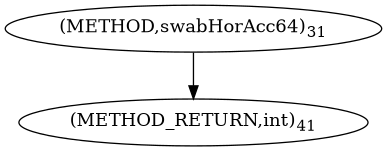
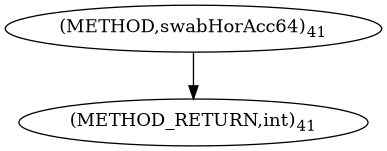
(317, 27) -> (317, 27)
